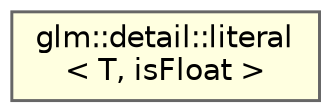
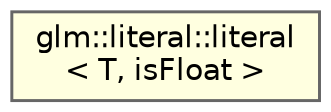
(166, 56) -> (166, 56)
